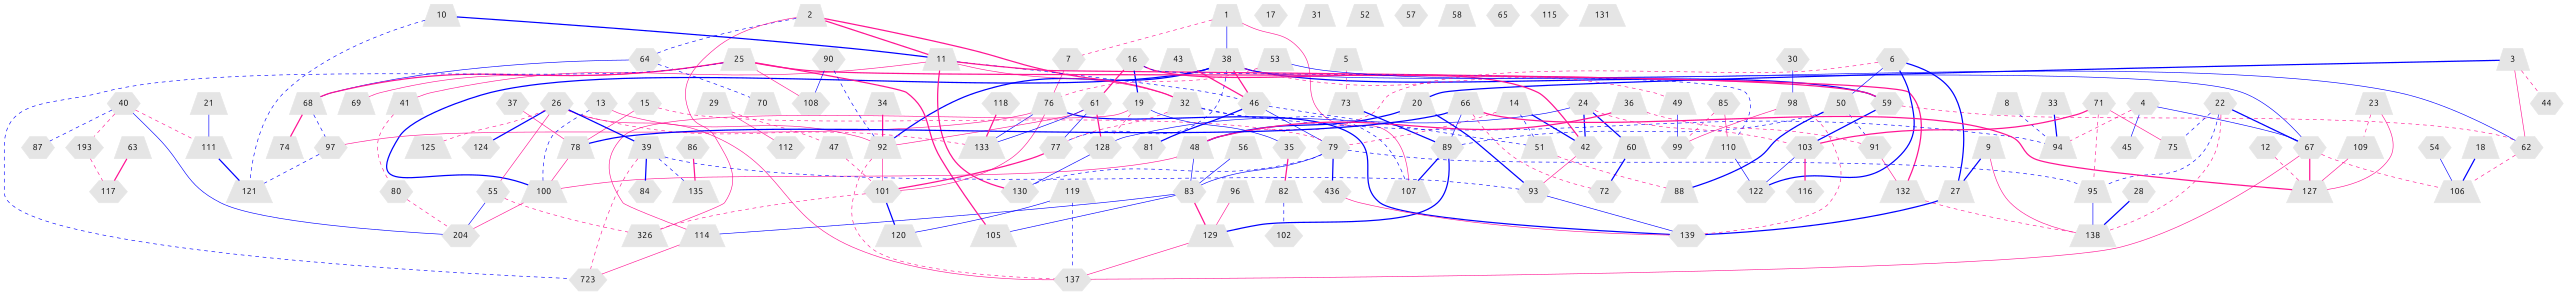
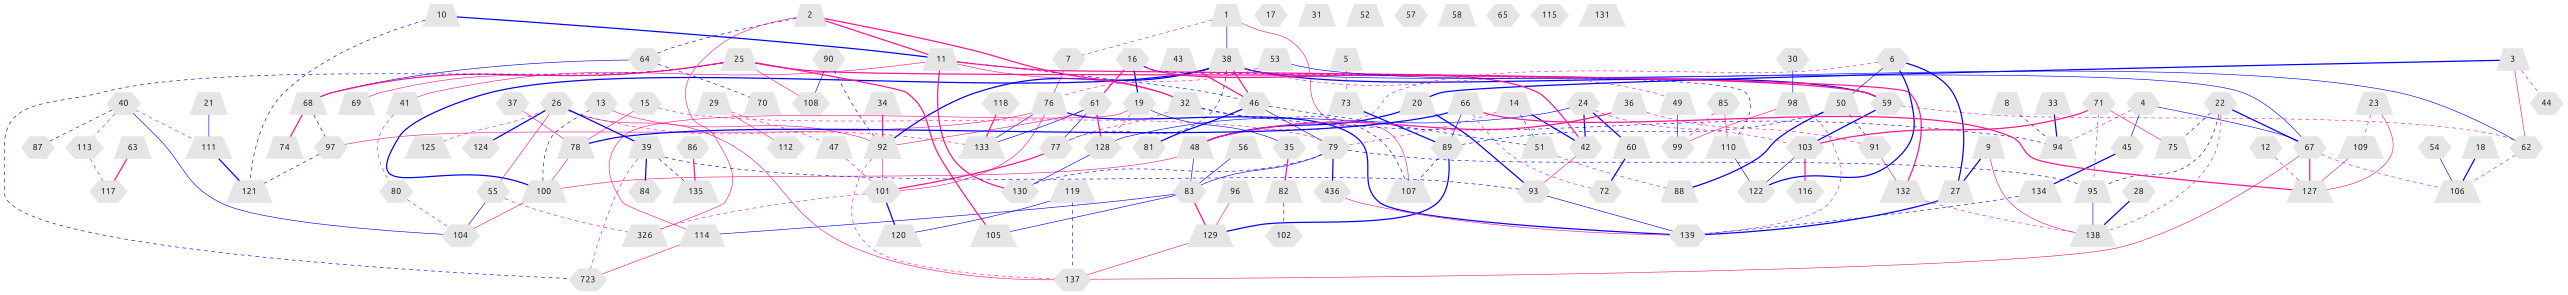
(85, 148) -> (85, 148)
(1428, 169) -> (1428, 169)
none -> (2039, 192)
(461, 236) -> (461, 236)
